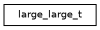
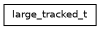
(50, 15) -> (50, 15)
